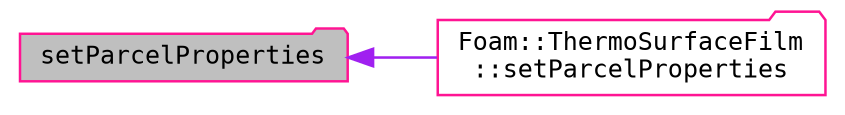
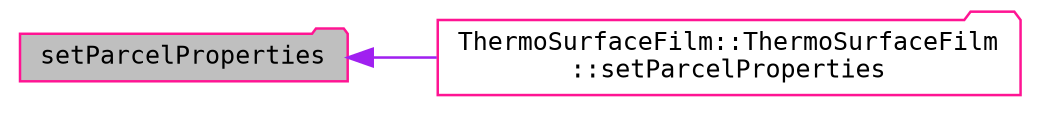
(632, 58) -> (729, 58)
